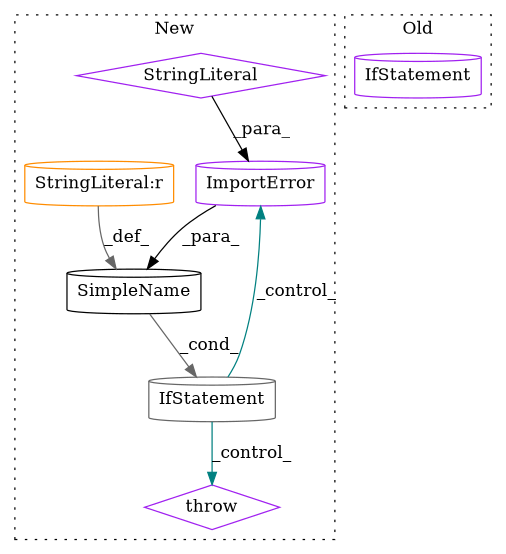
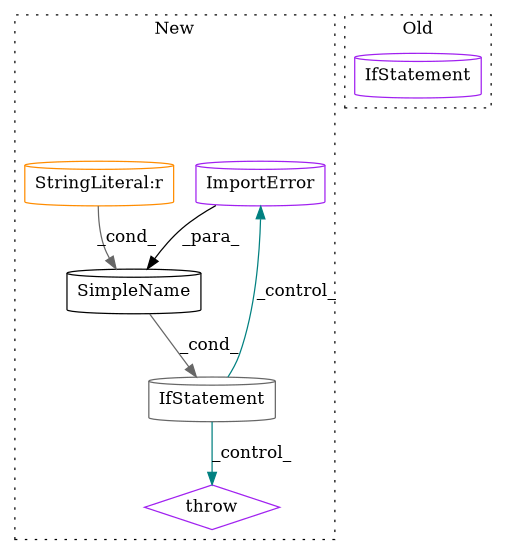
(201, 76) -> none
(127, 238) -> (127, 238)
